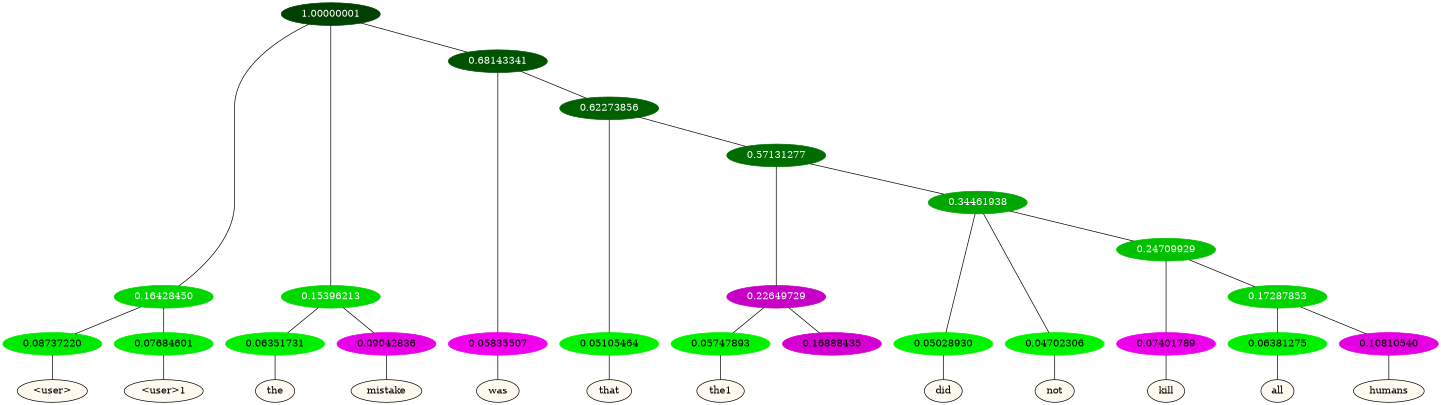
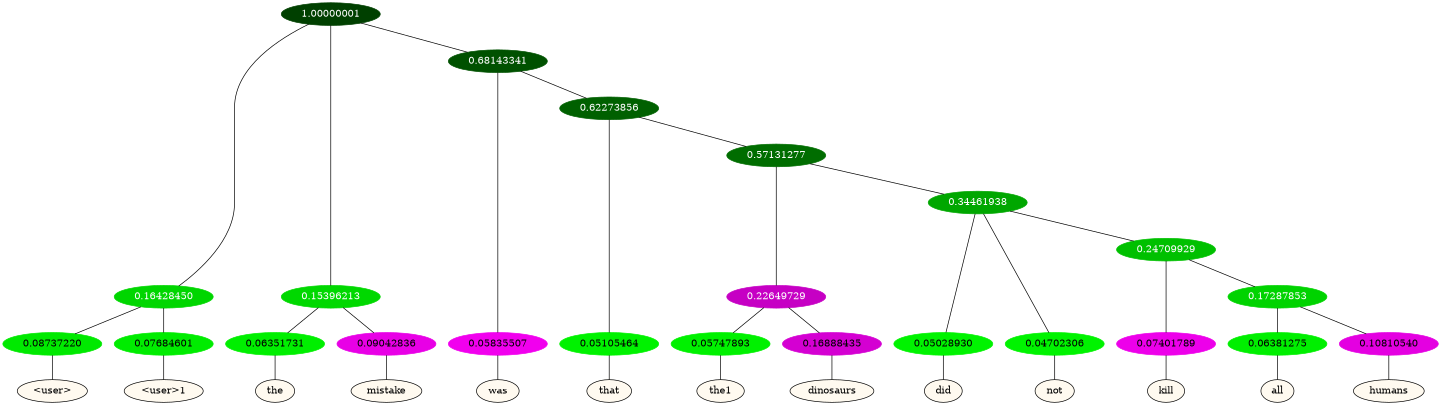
none -> (832, 391)
